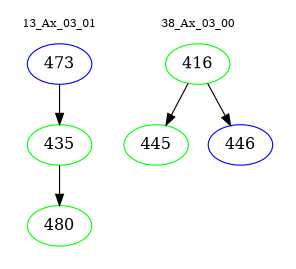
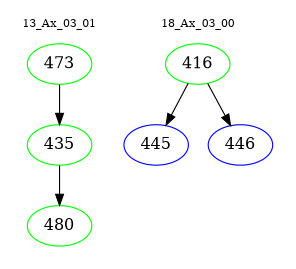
(198, 24) -> (198, 24)
(60, 64) -> (60, 64)
(156, 145) -> (156, 145)
